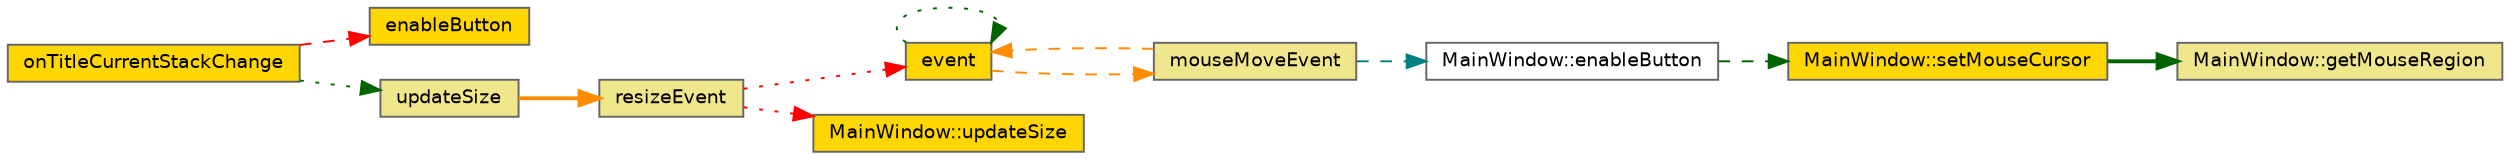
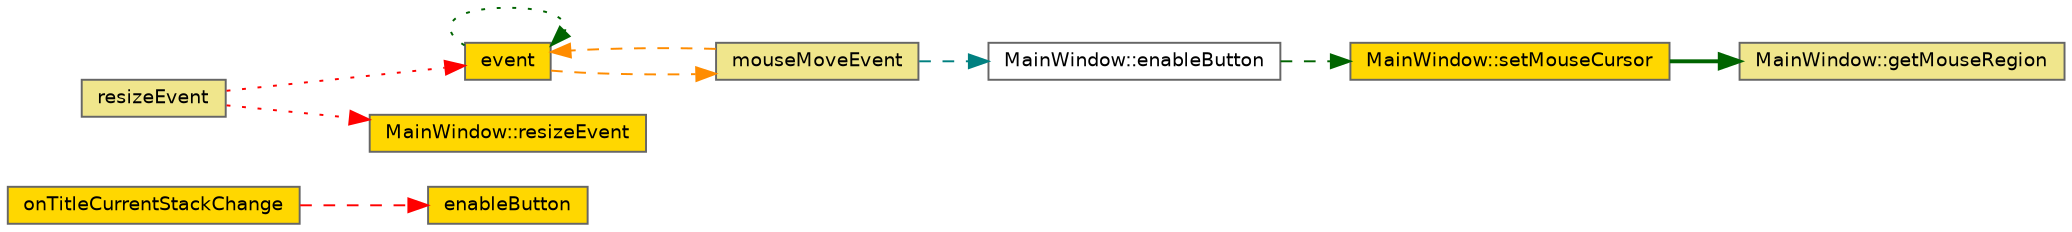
(449, 98) -> none
(949, 133) -> (508, 133)
